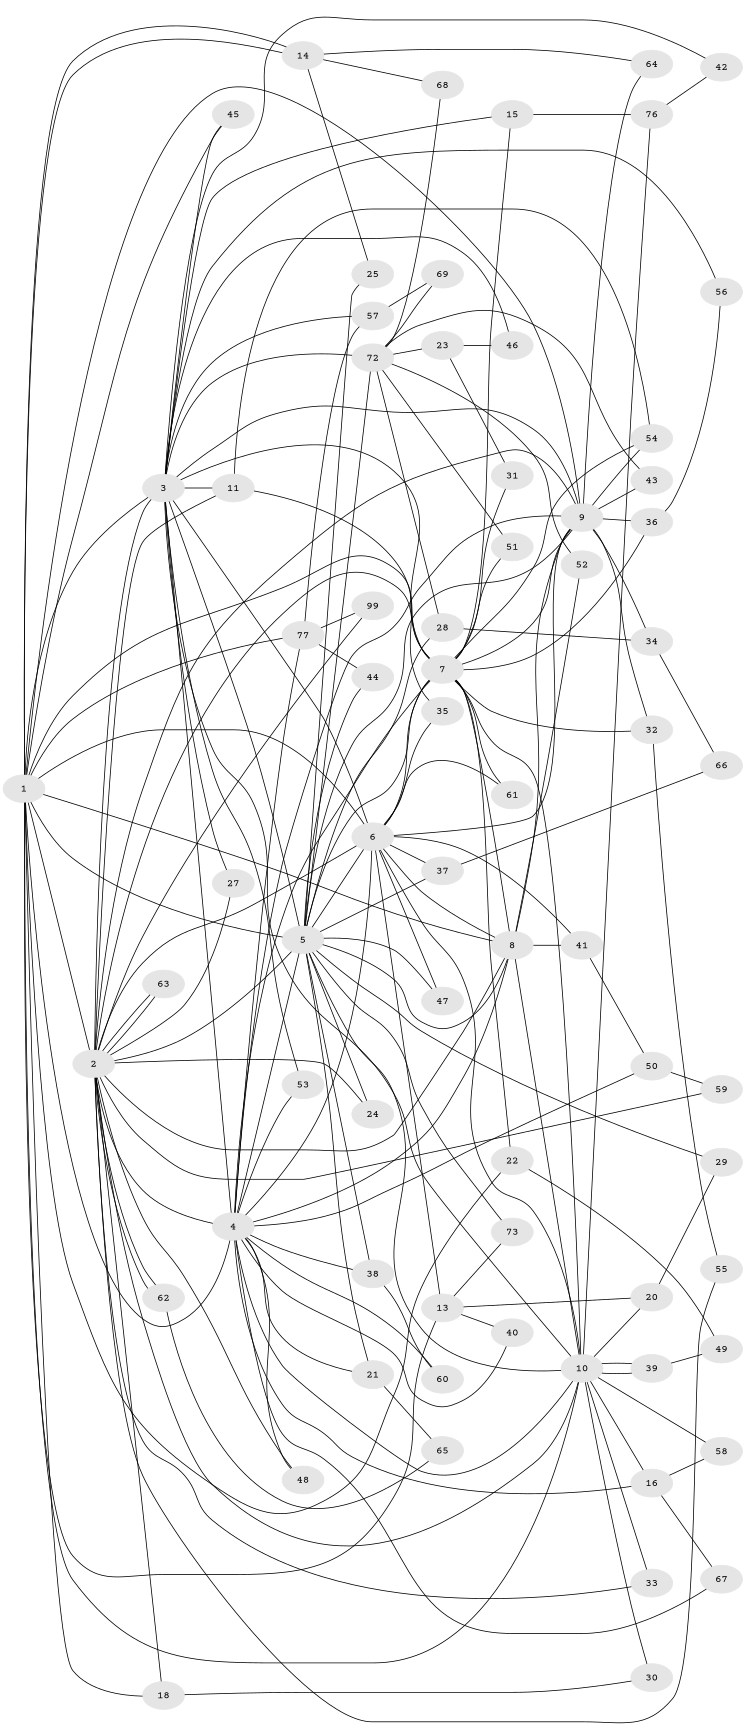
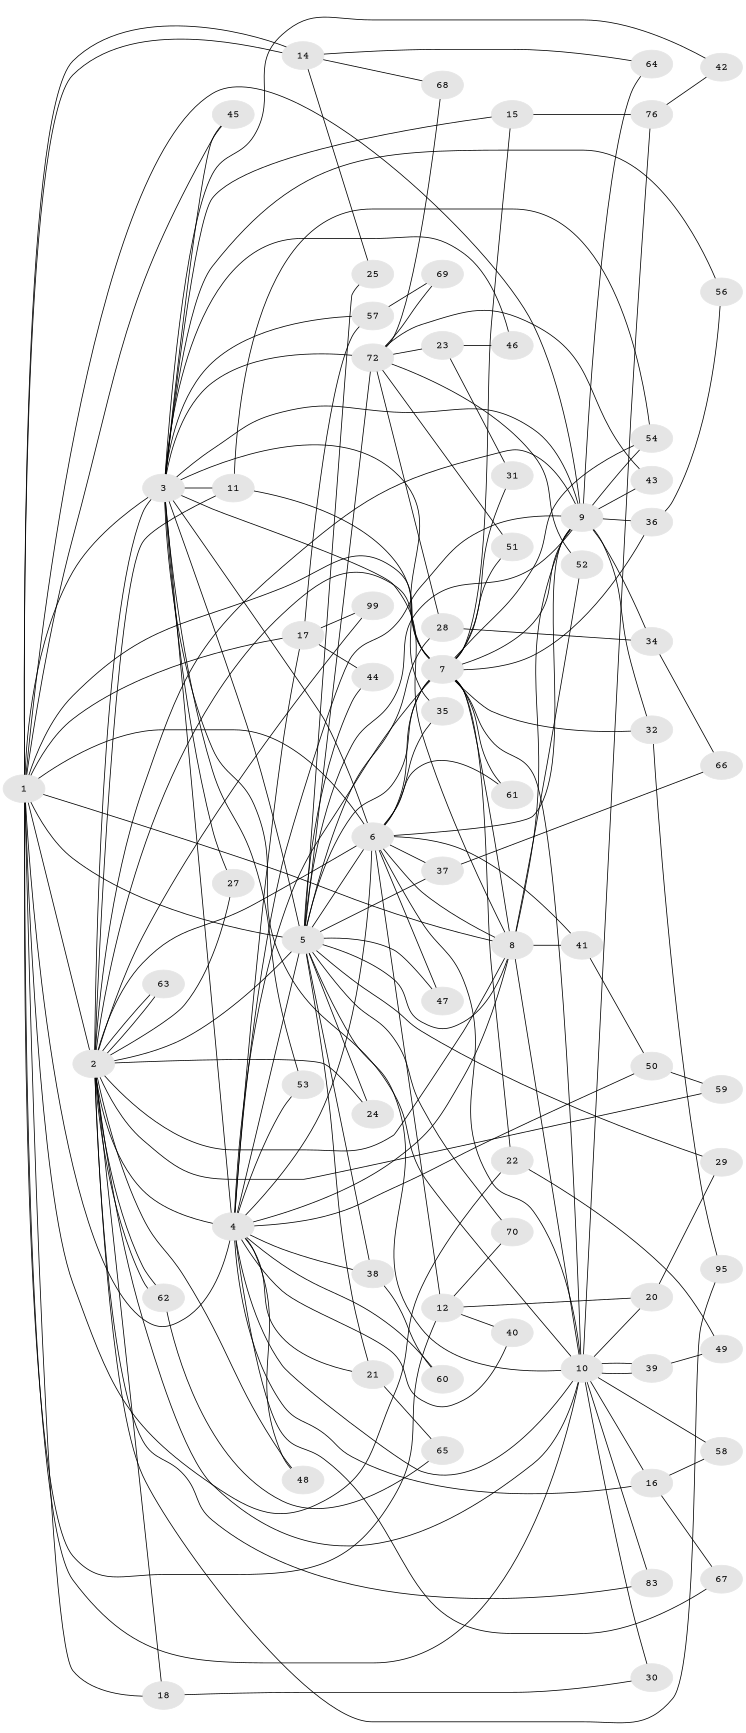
(303, 635) -> (303, 635)
none -> (420, 724)
(512, 1232) -> (512, 1232)
(722, 1269) -> (722, 1269)
(443, 1308) -> (443, 1308)
(652, 1583) -> (652, 1583)
